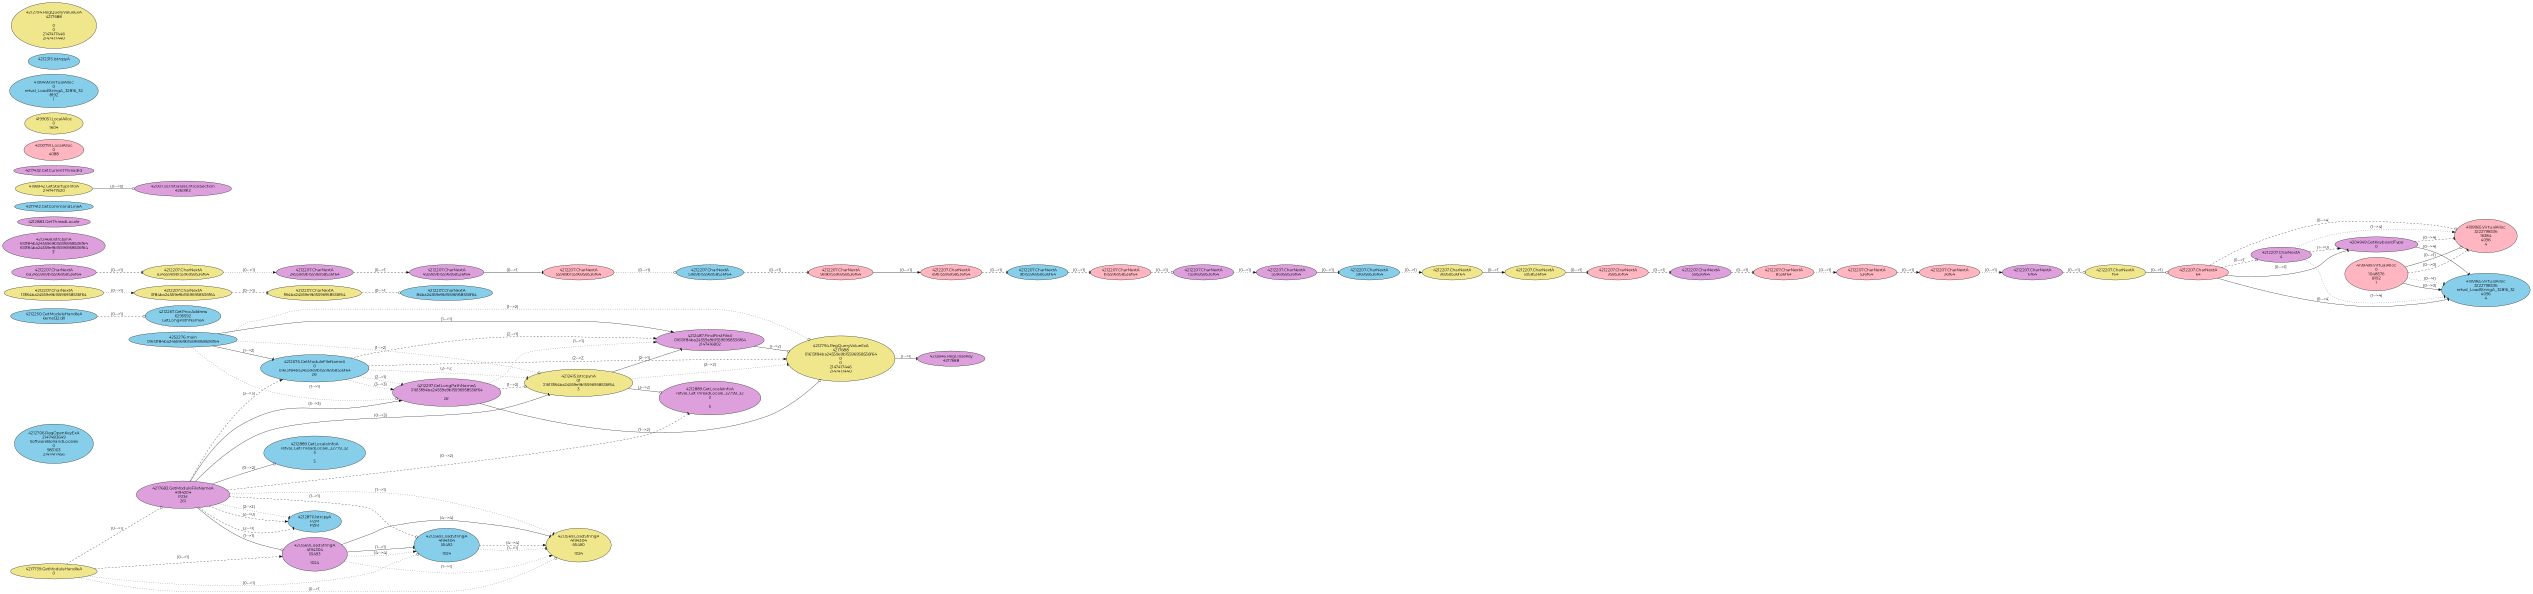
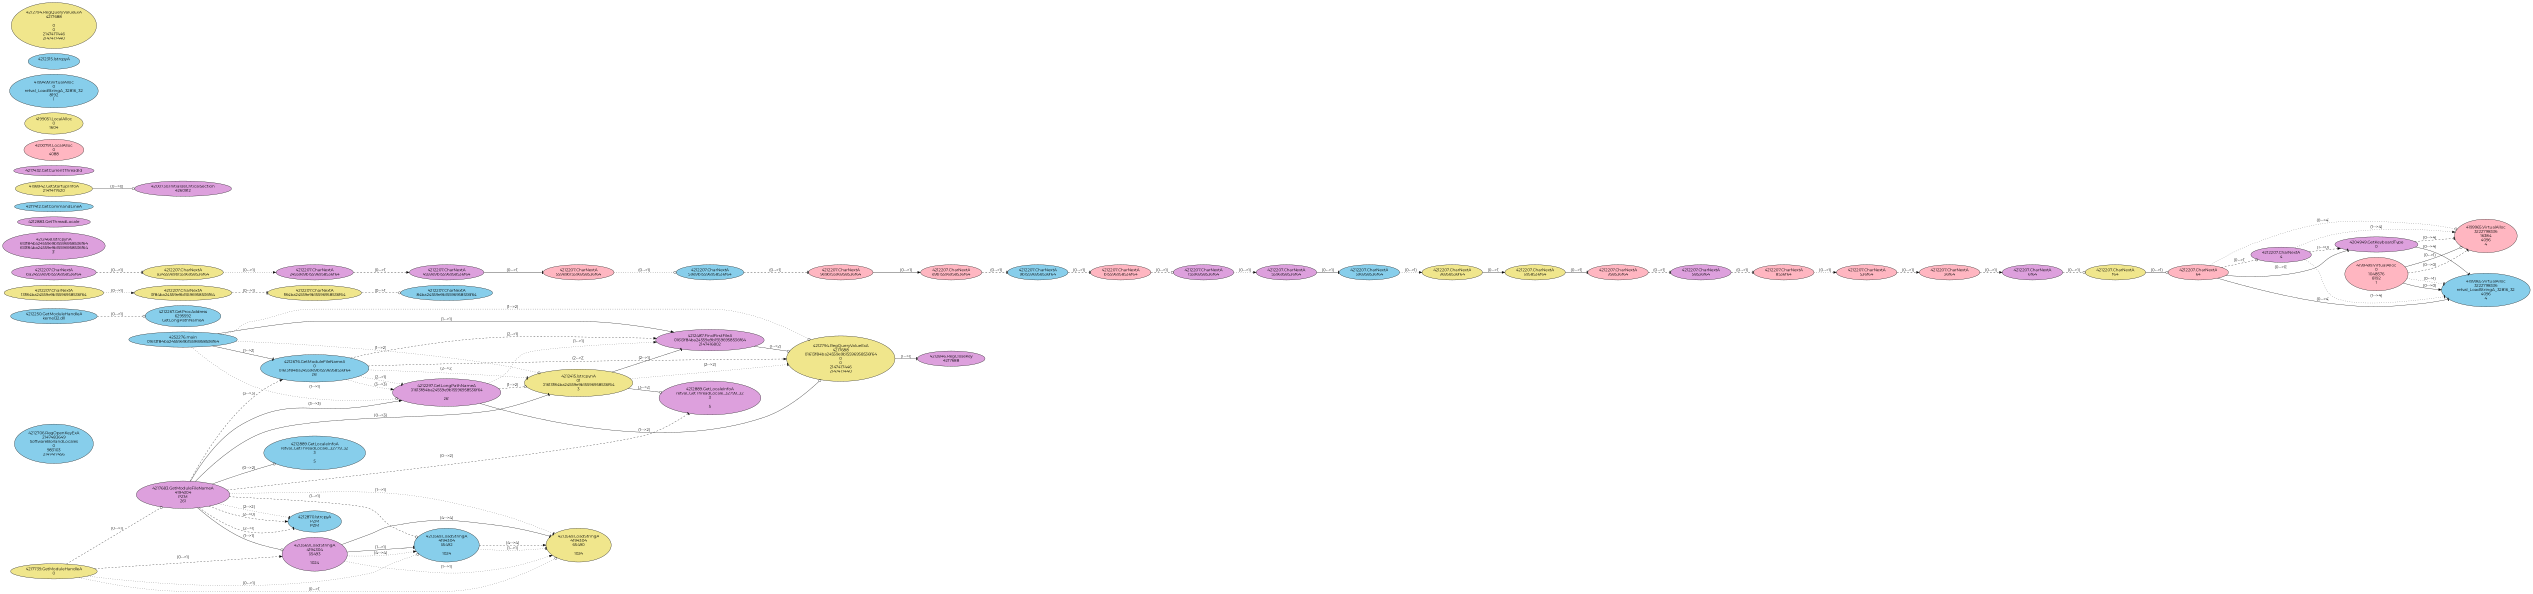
(2329, 223) -> (2329, 223)
(1990, 272) -> (1990, 272)
